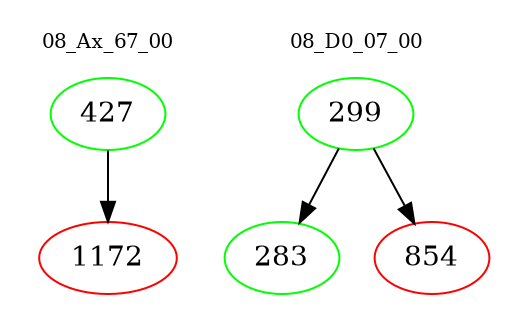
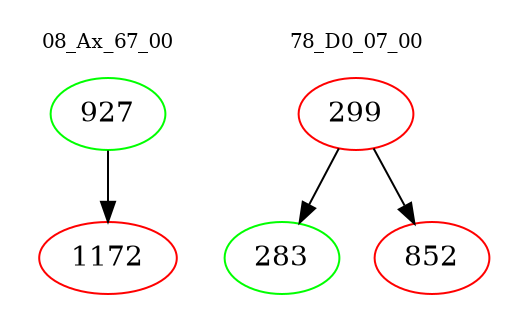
(357, 43) -> (357, 43)
(108, 114) -> (108, 114)
(356, 114) -> (356, 114)
(432, 258) -> (432, 258)
